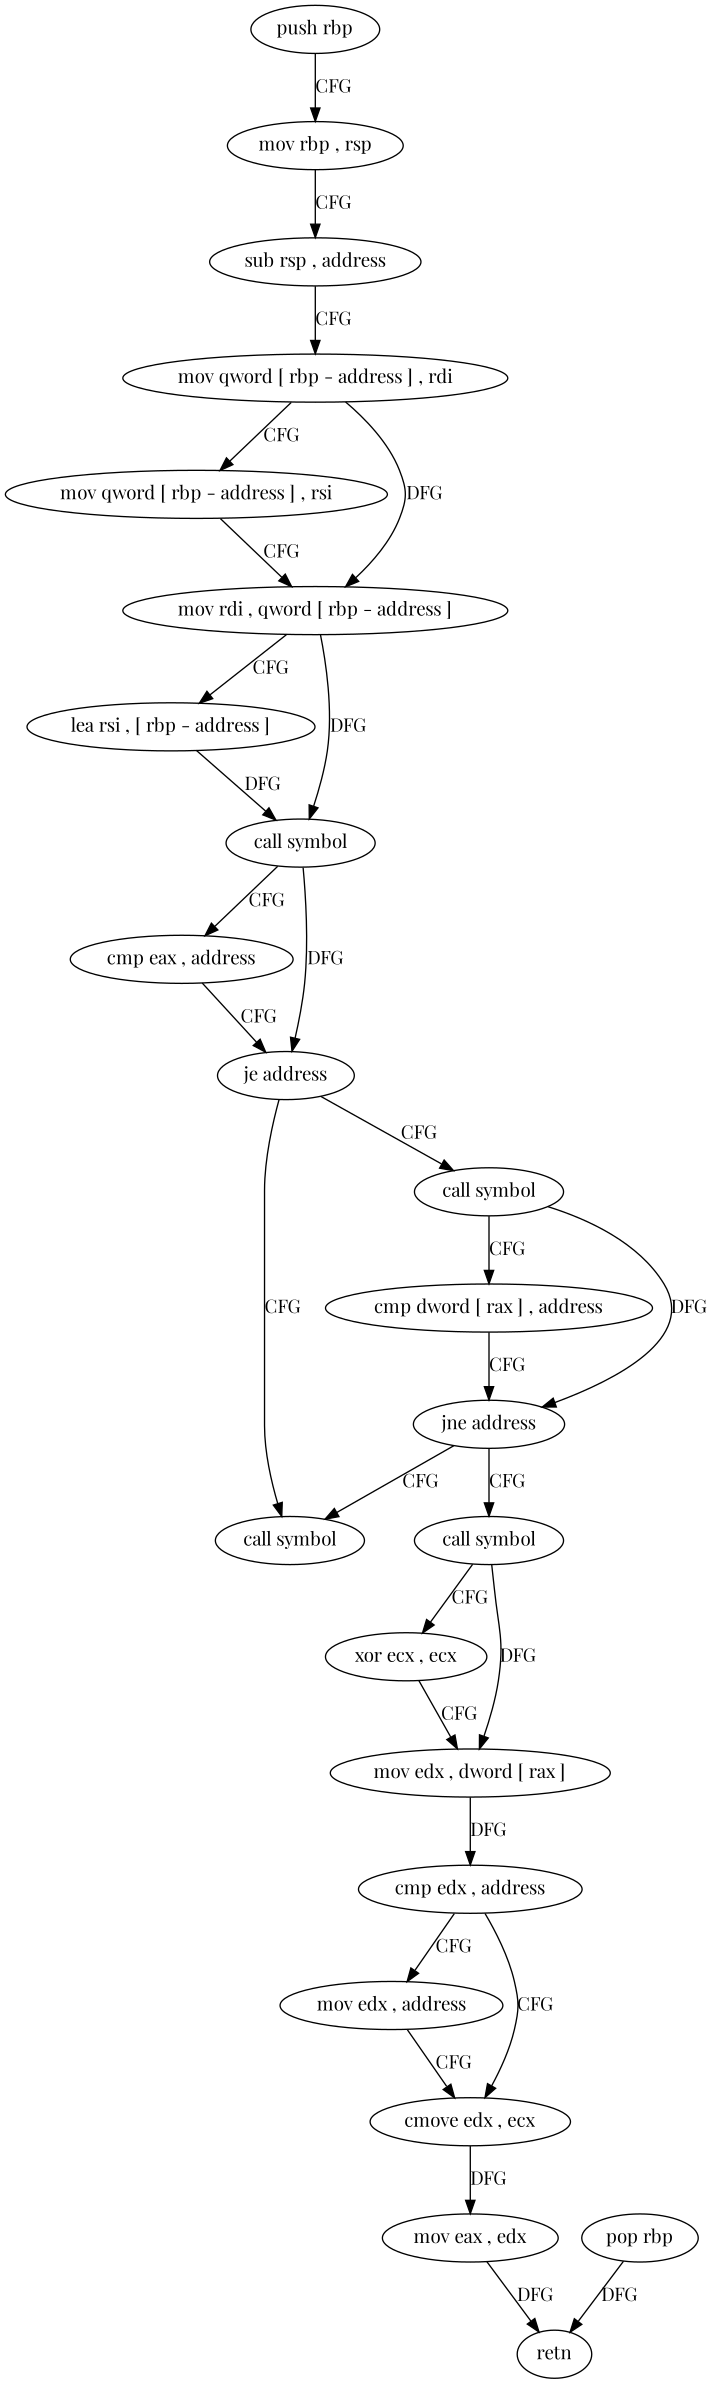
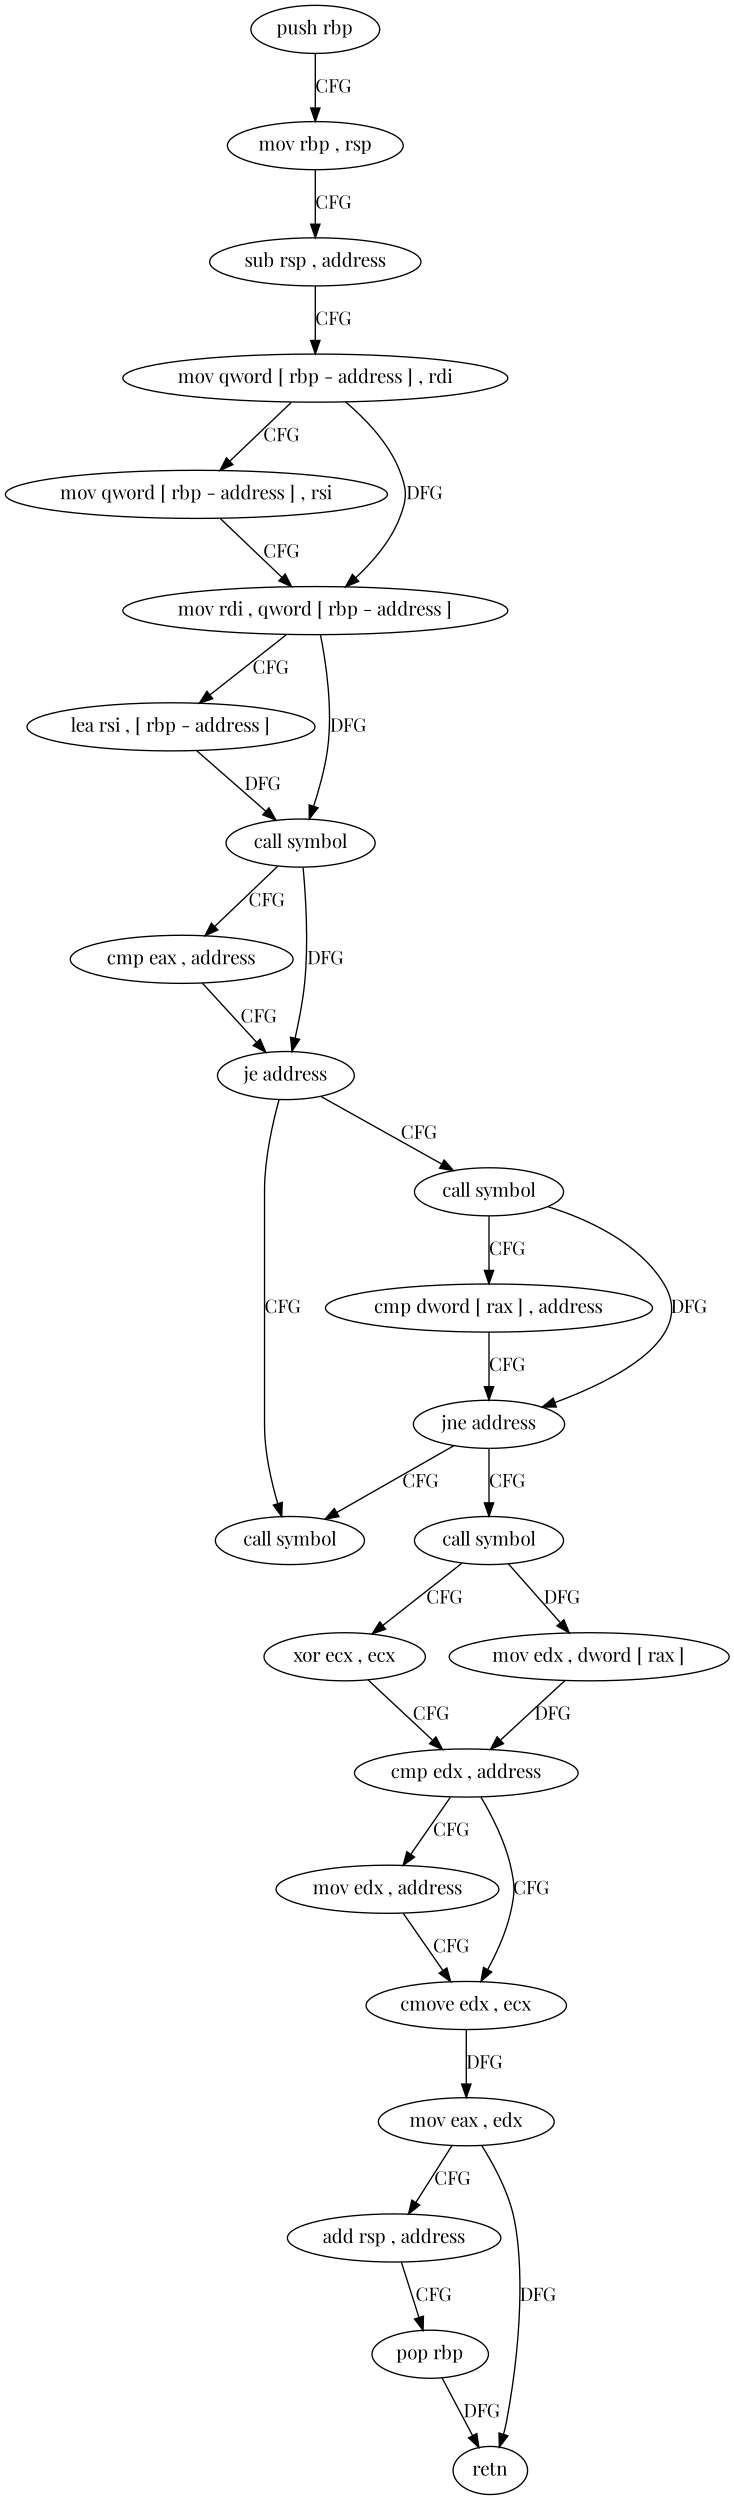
(435, 1709) -> (400, 1710)
none -> (394, 2238)
